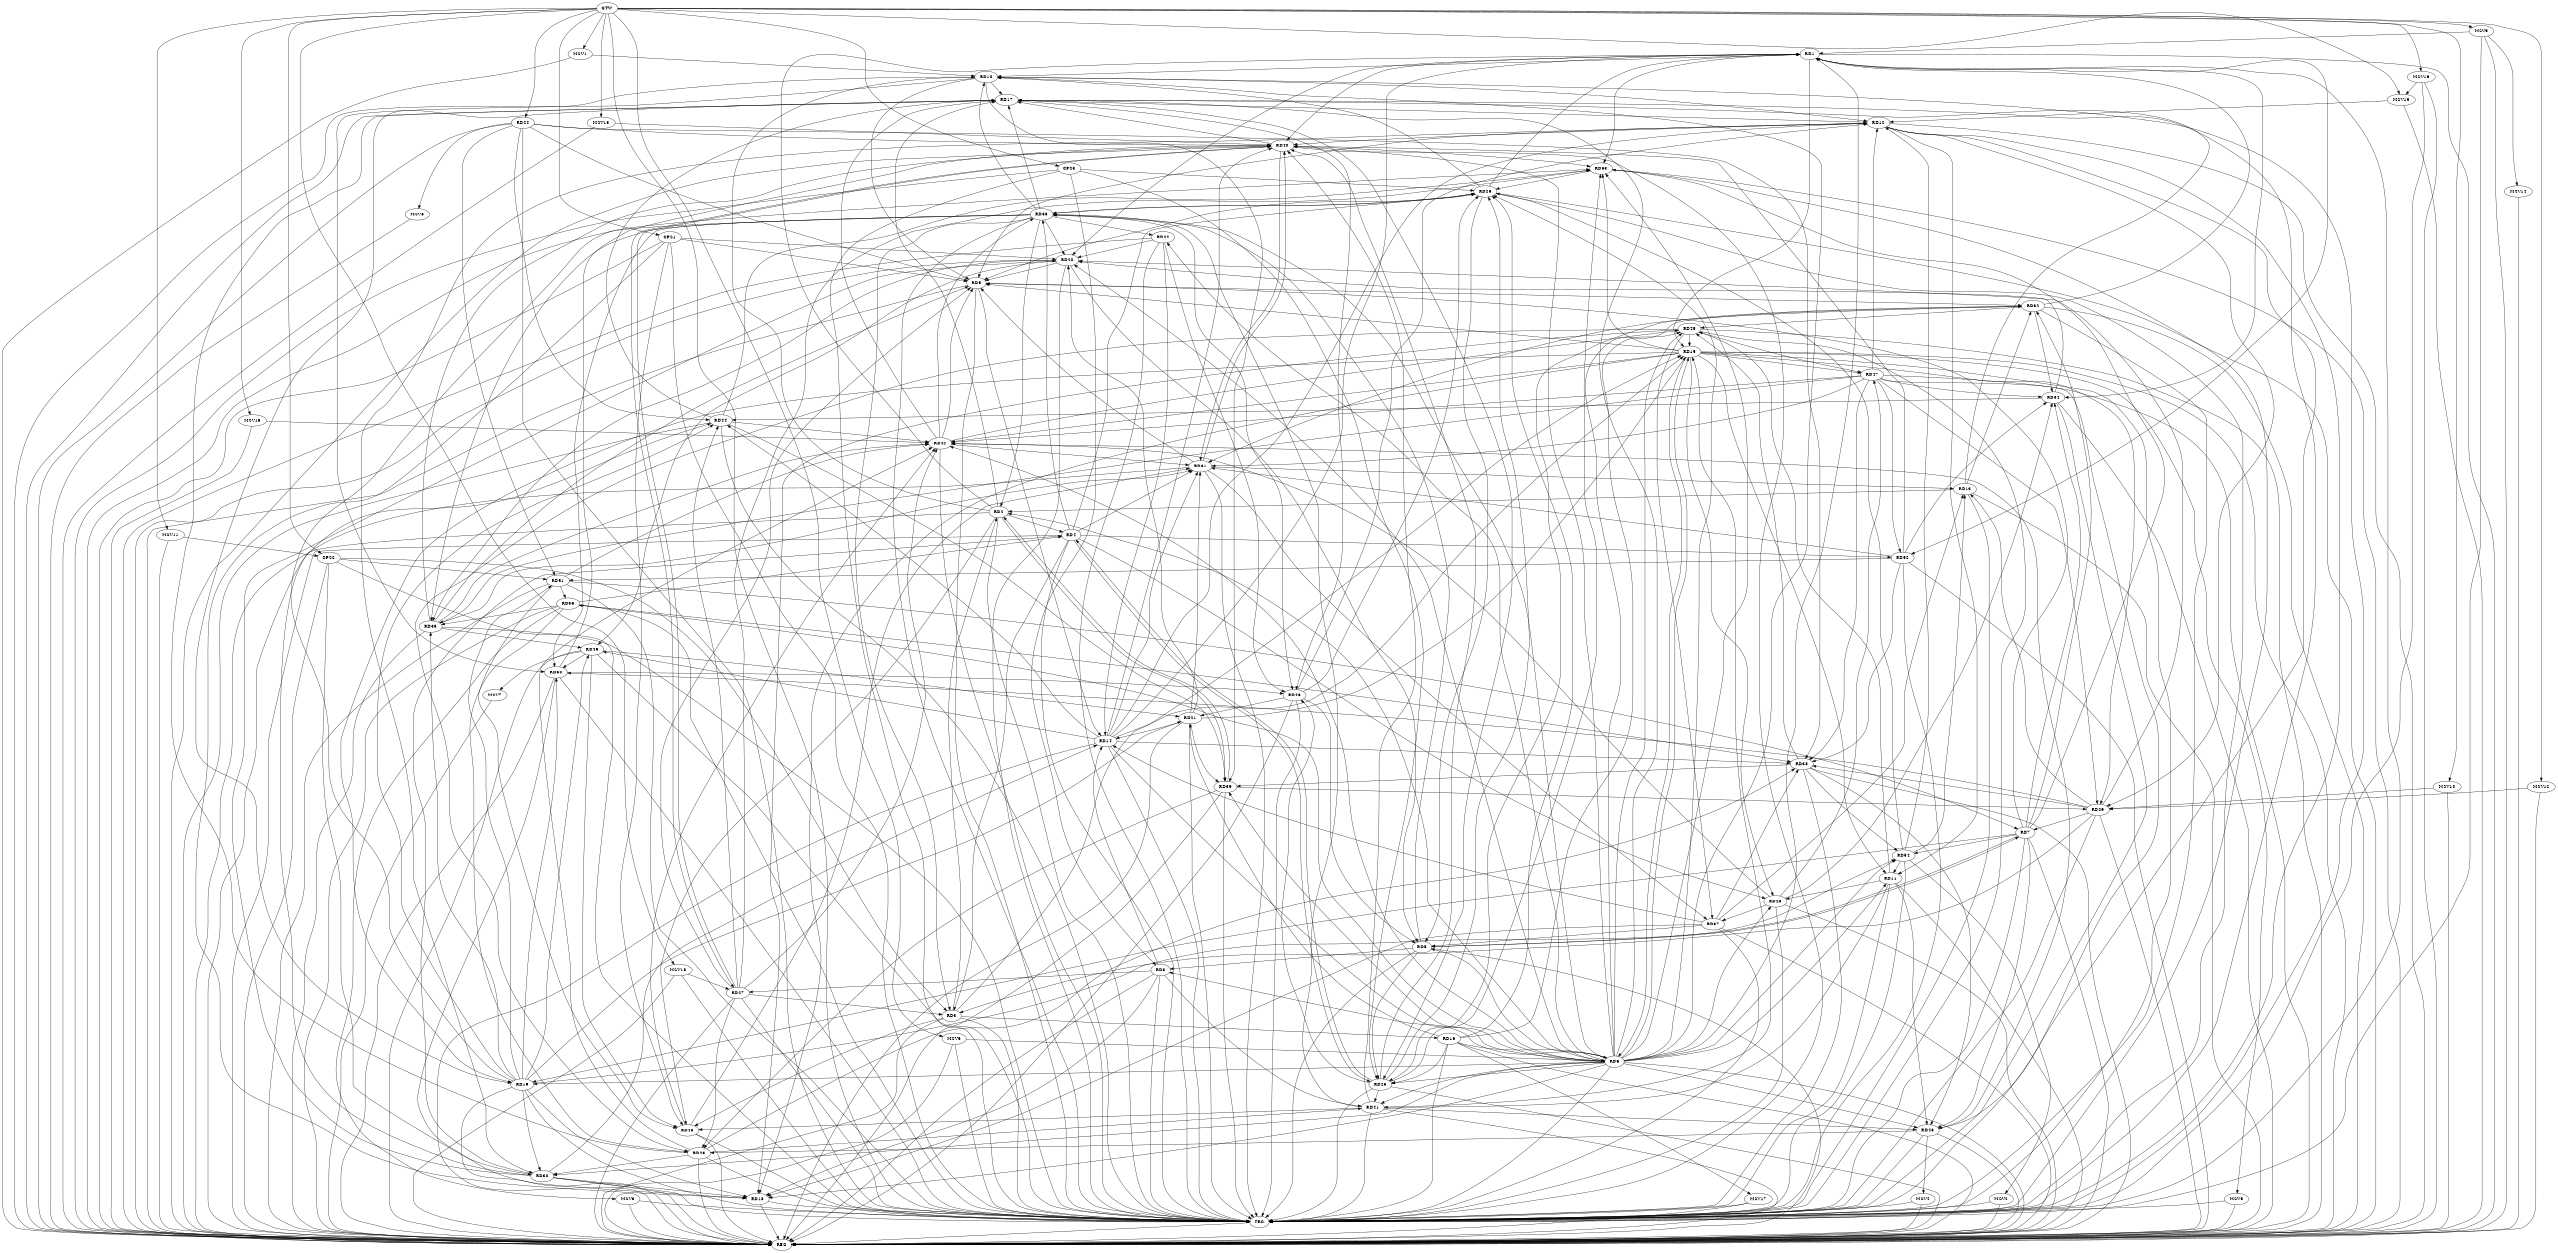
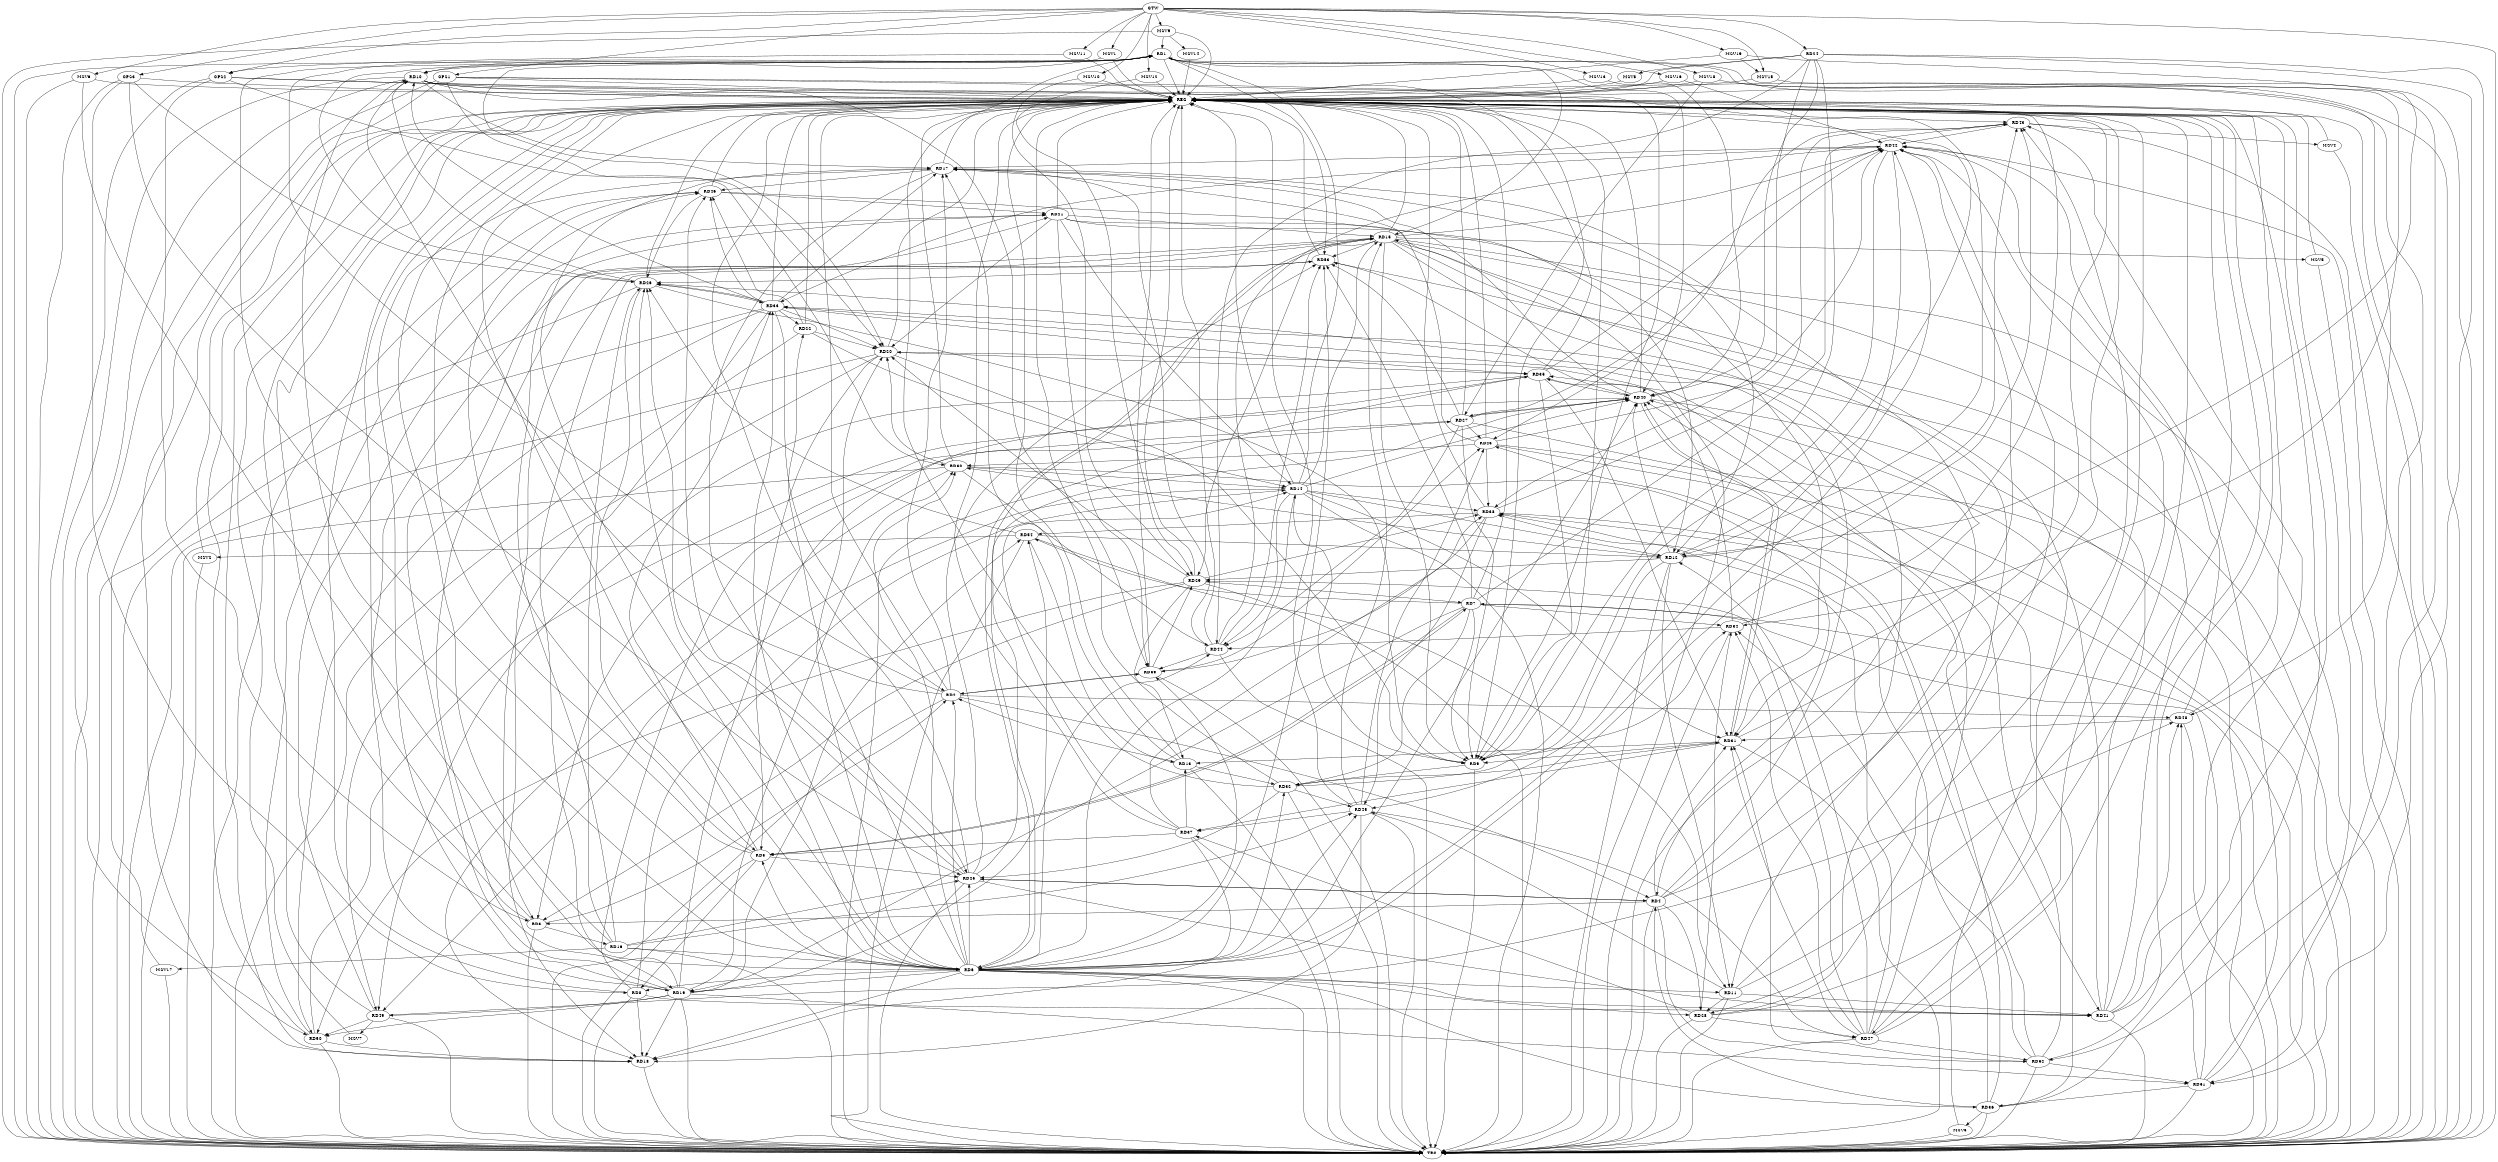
(1331, 823) -> (485, 505)
(817, 1065) -> none
(1469, 1240) -> (1679, 113)
